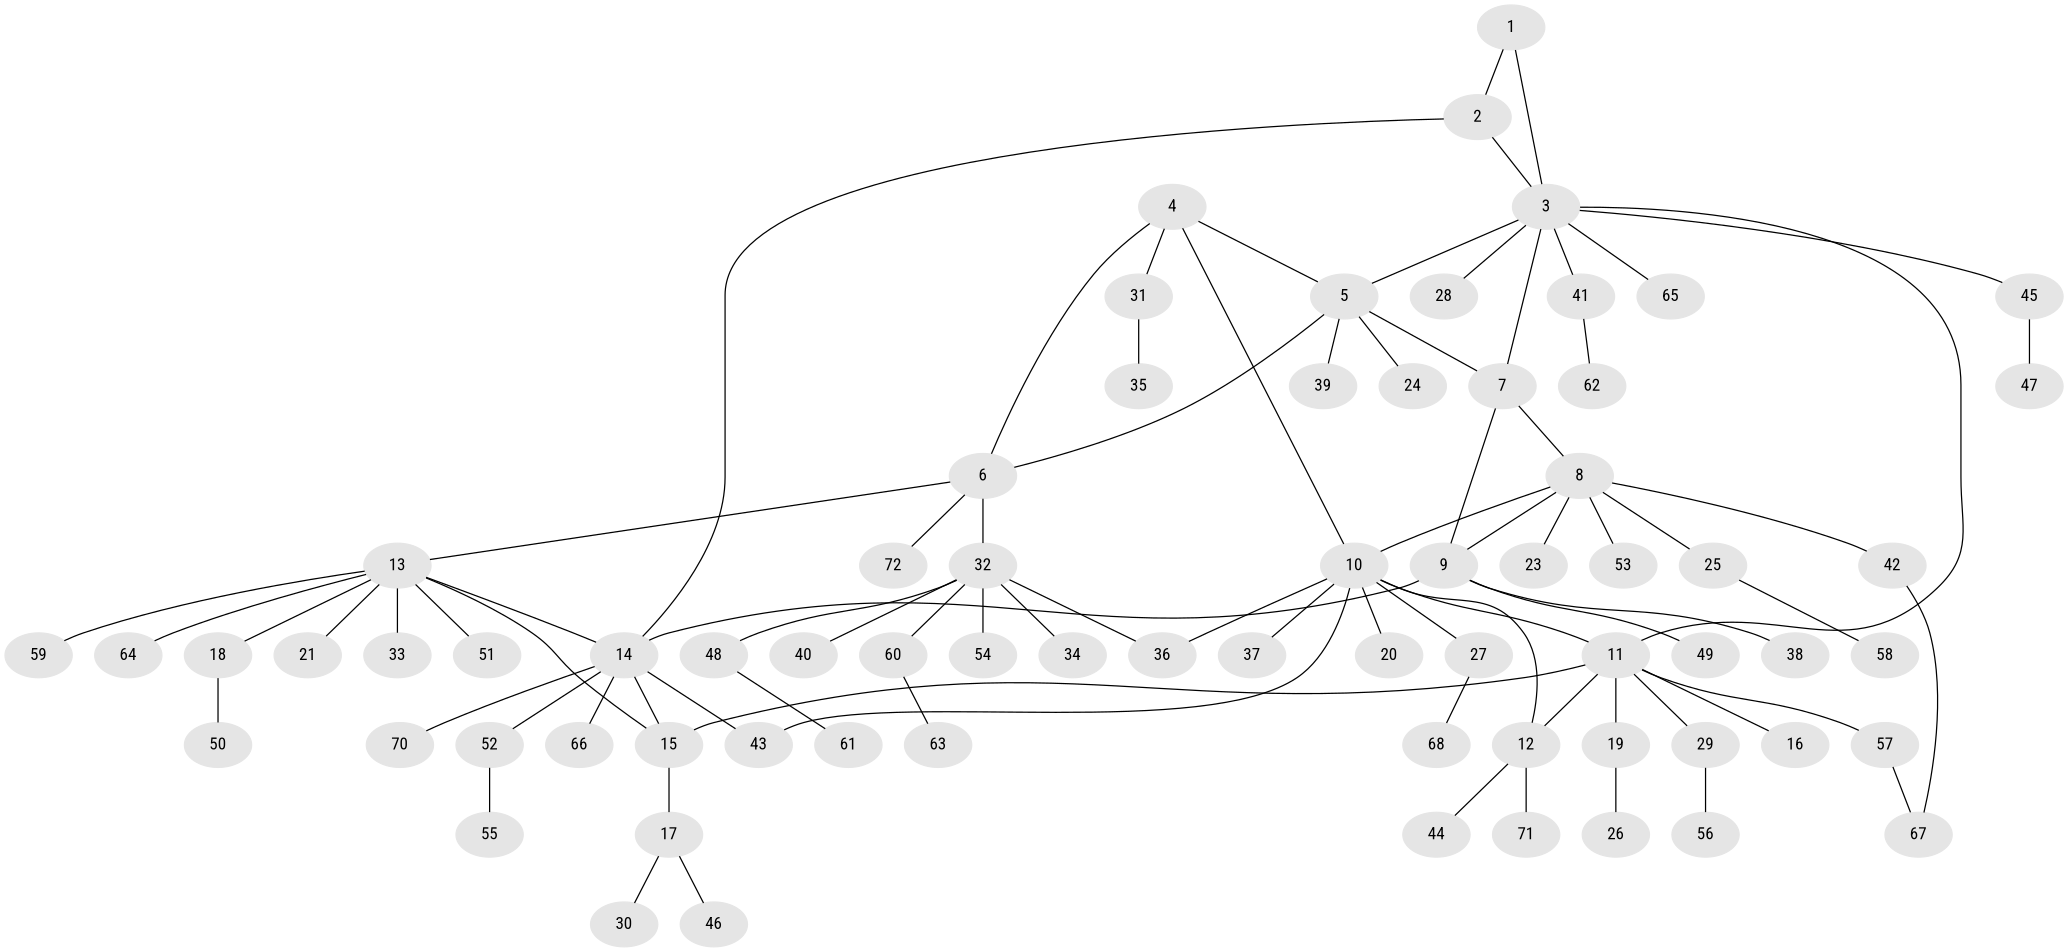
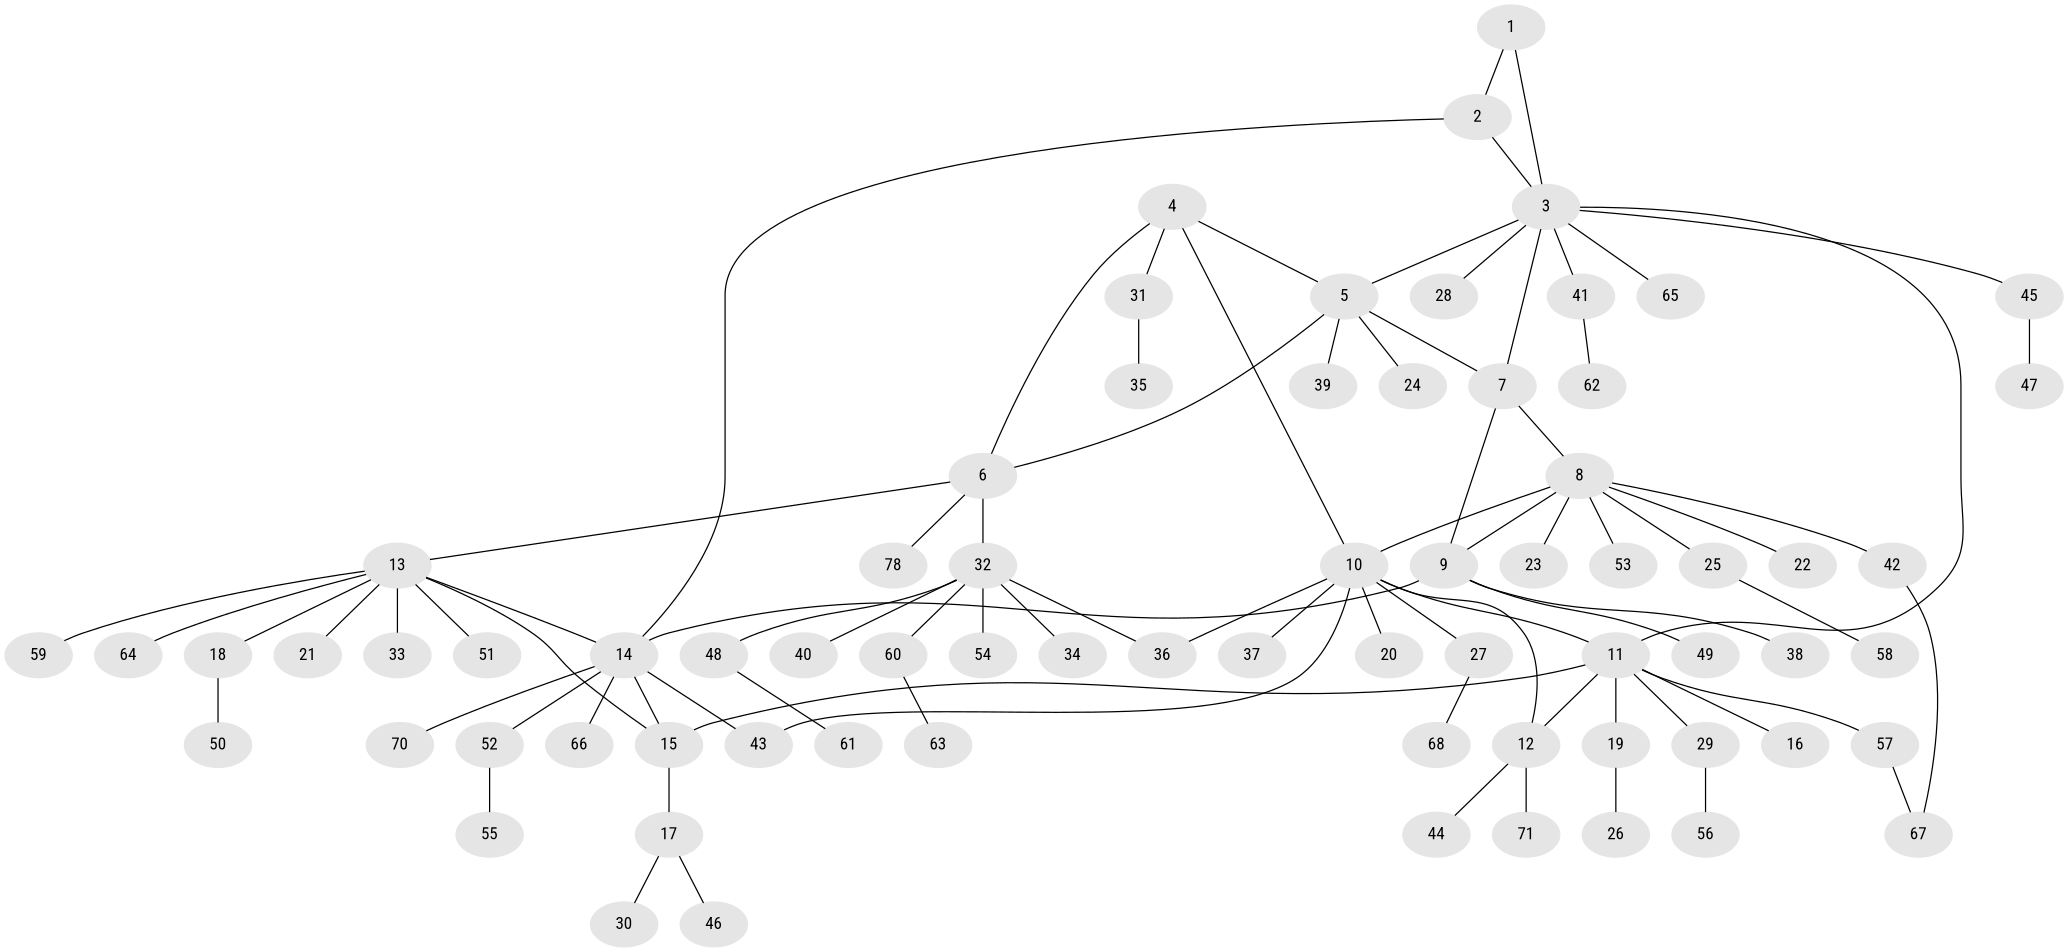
(893, 566) -> (893, 566)
none -> (1803, 566)
